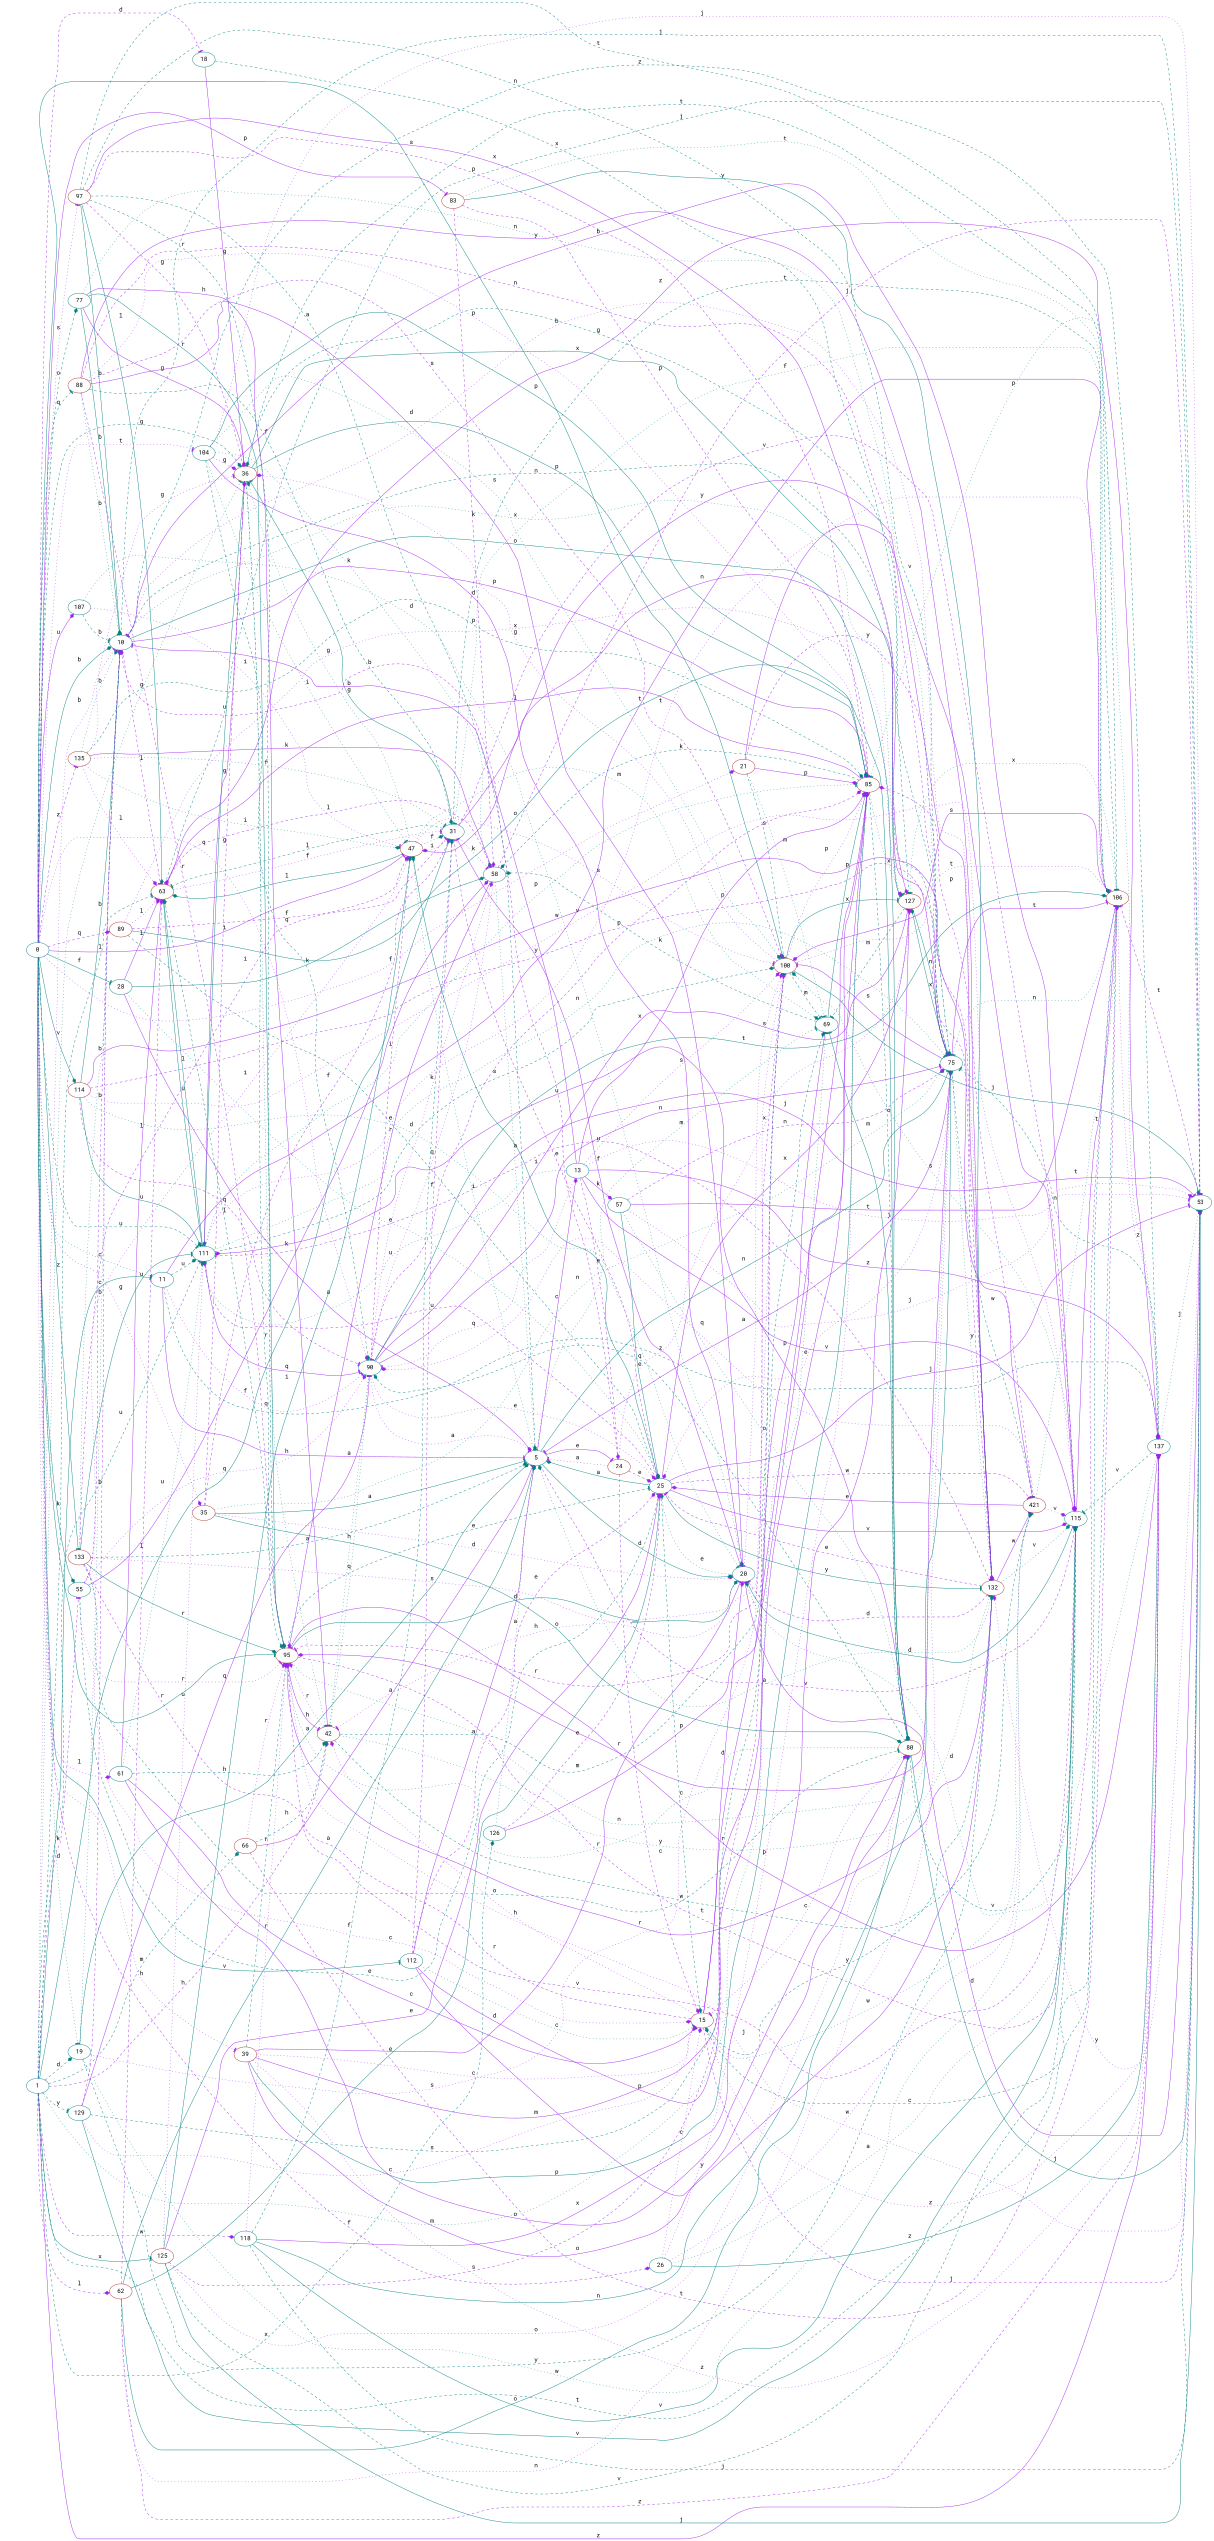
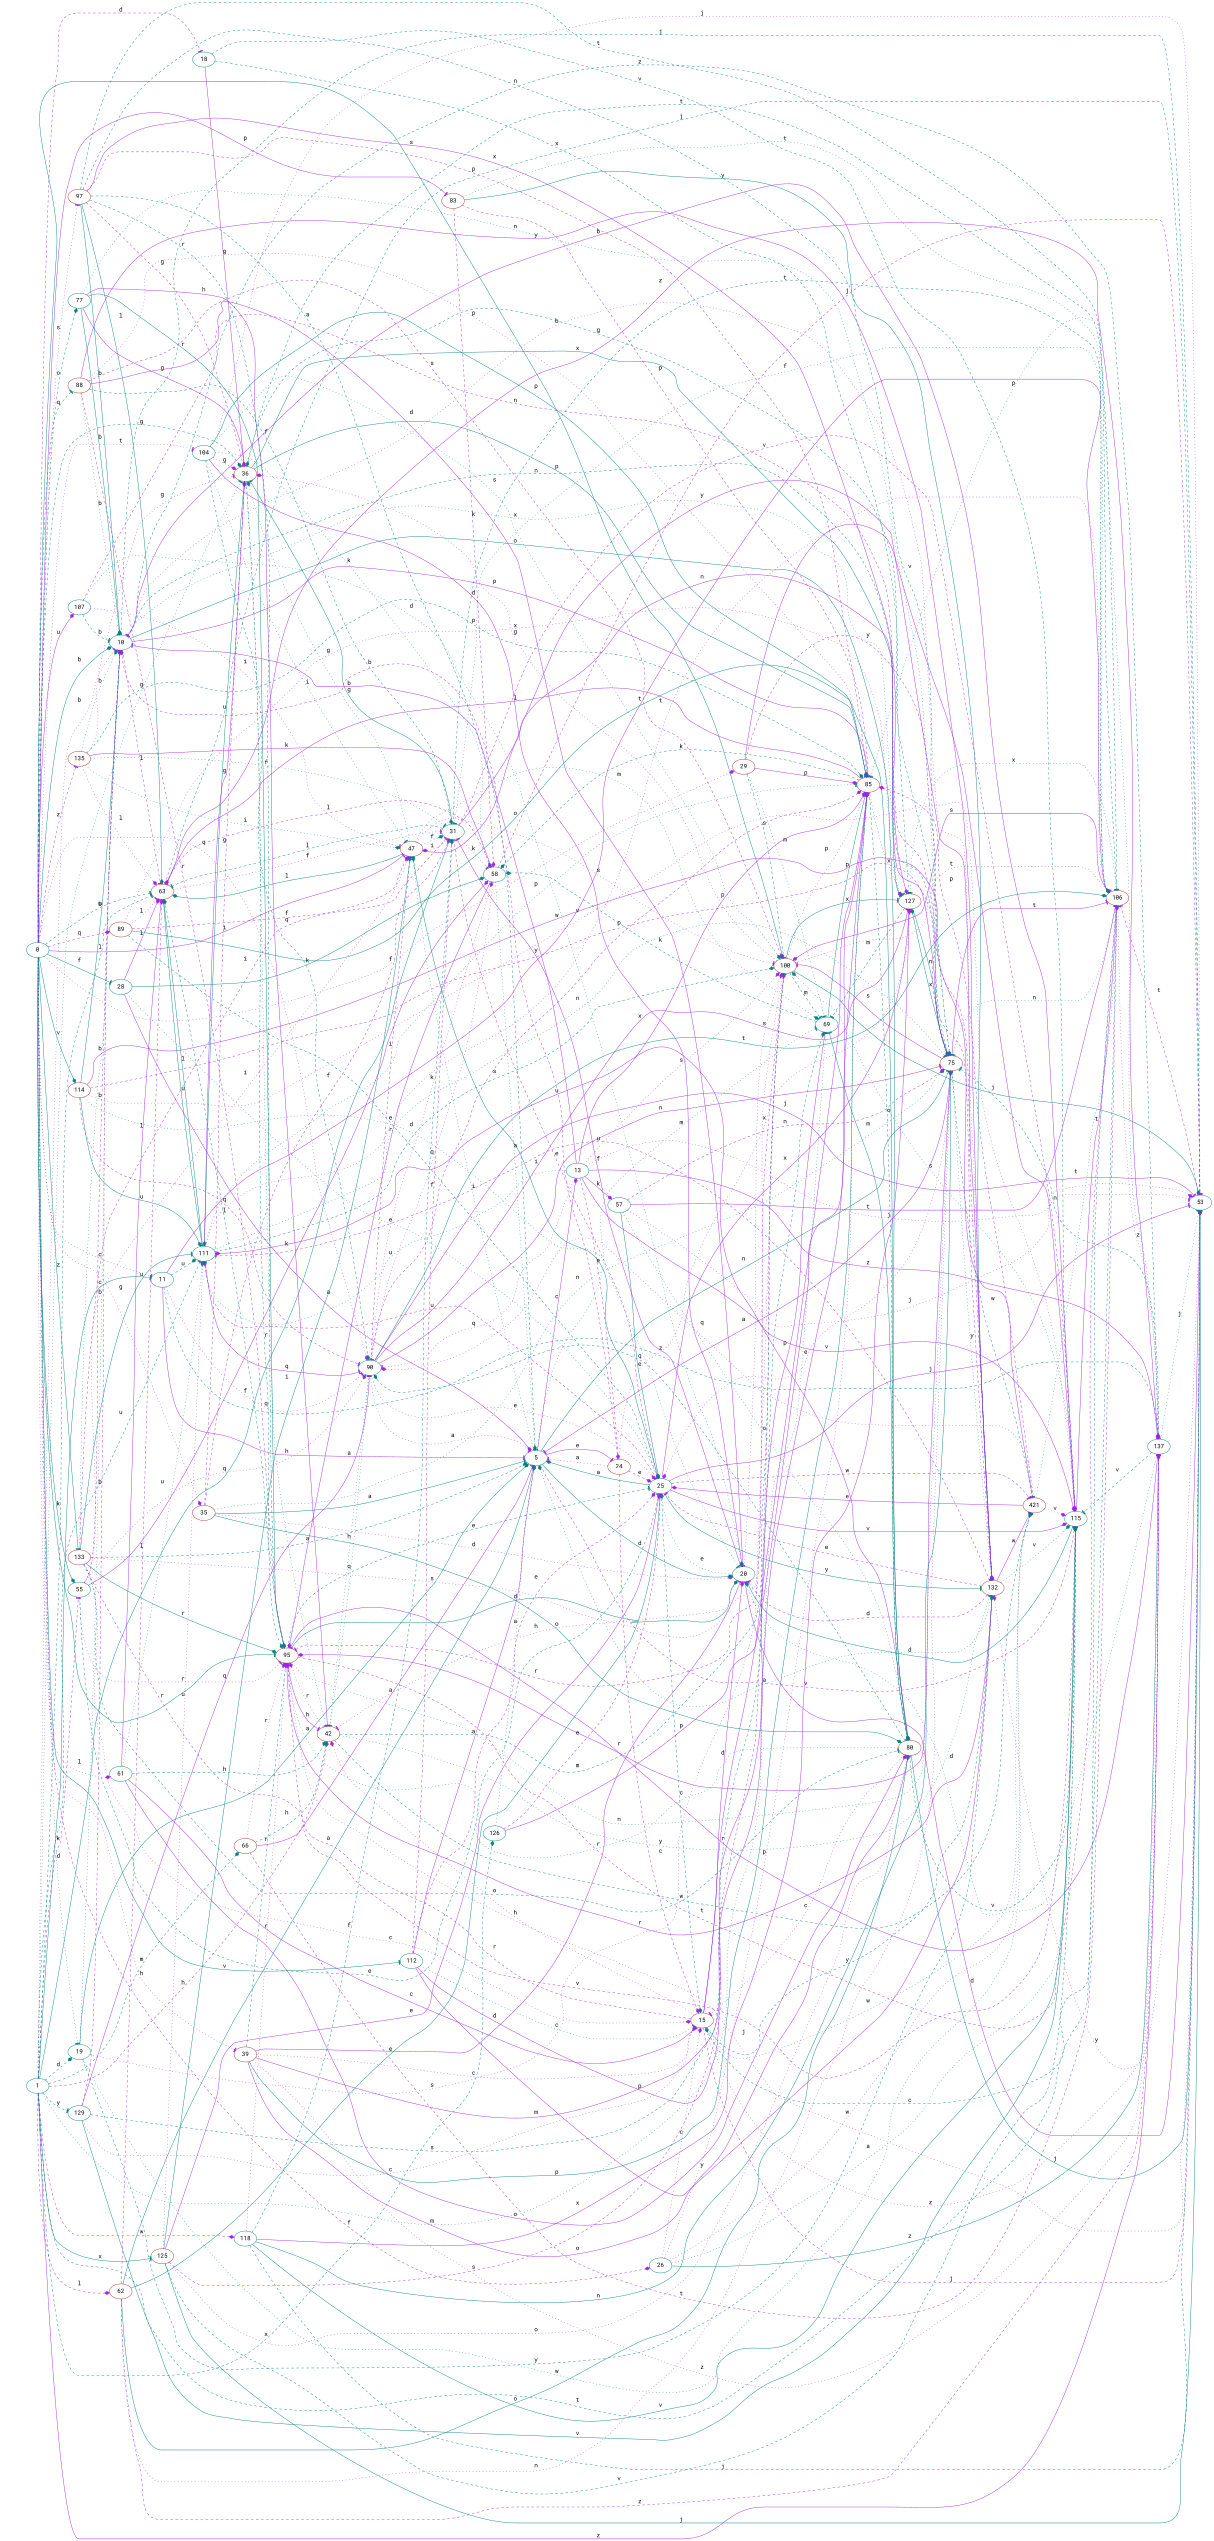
(732, 324) -> (661, 423)
none -> (1016, 486)
(744, 767) -> (744, 767)
(951, 1063) -> (951, 1063)
(51, 1127) -> (94, 911)
